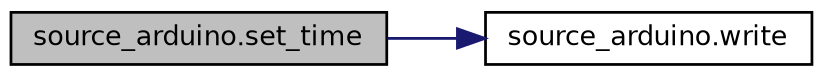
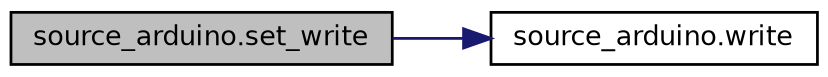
(199, 38) -> (202, 38)
